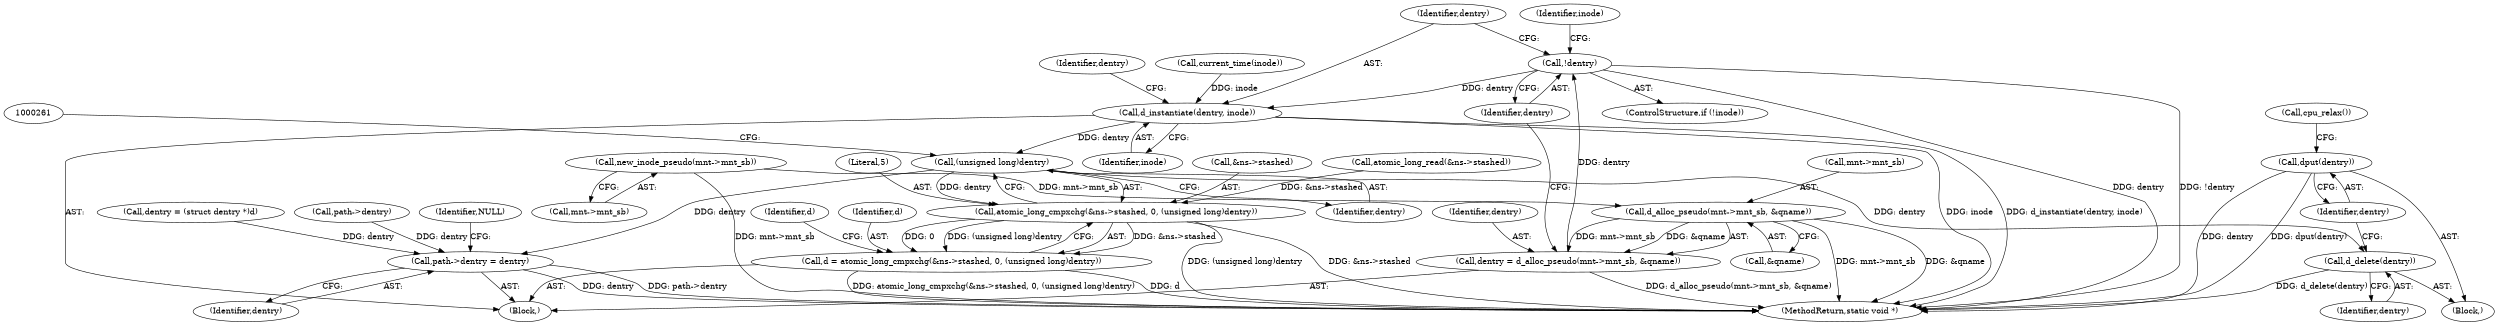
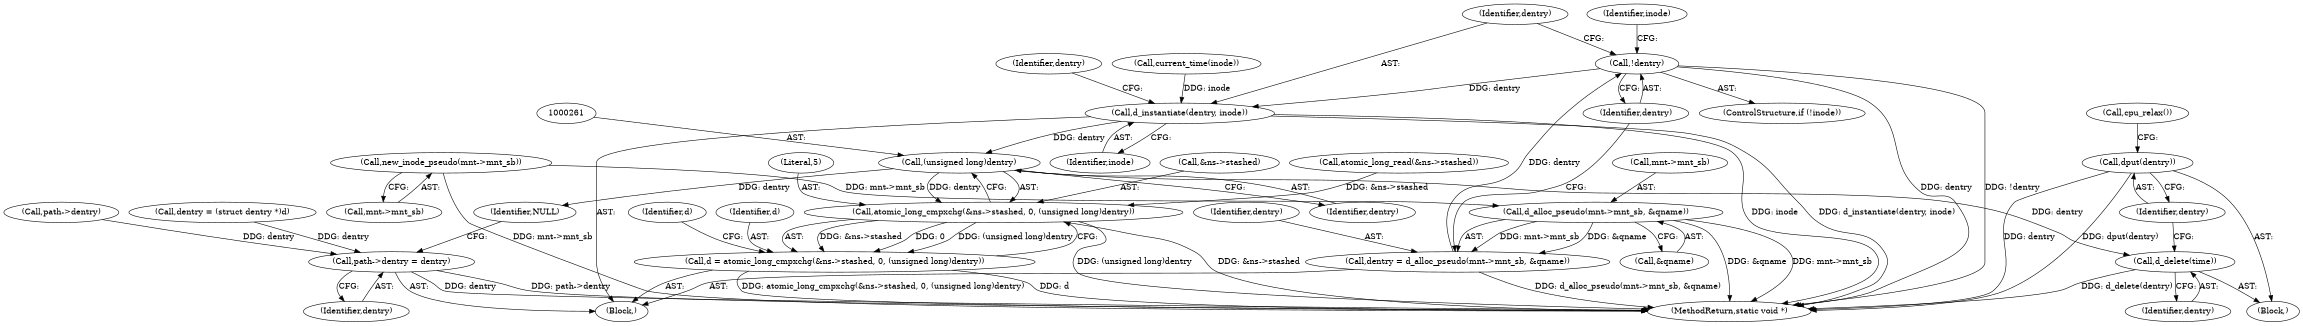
(751, 138) -> (798, 138)
(737, 195) -> (730, 184)
(2370, 262) -> (2175, 262)
